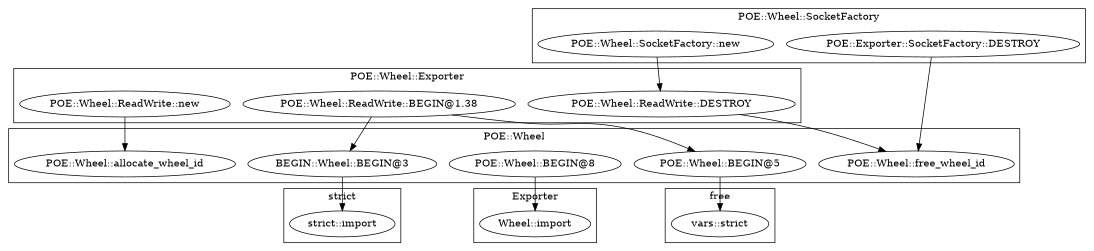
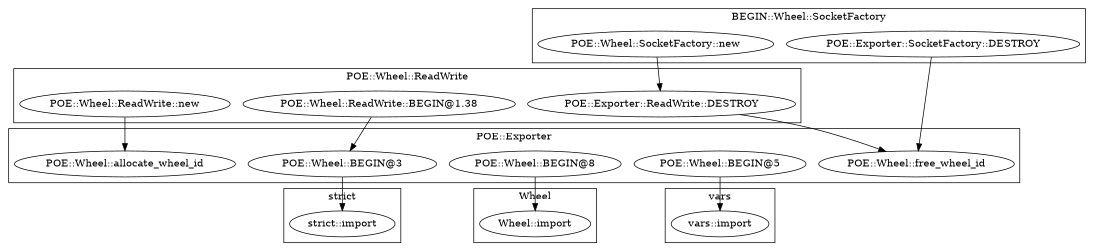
(809, 17) -> (809, 17)
(407, 77) -> (407, 77)
(662, 104) -> (662, 104)
(572, 124) -> none
(514, 137) -> (514, 137)
(342, 164) -> (342, 164)
(535, 197) -> (535, 197)
(720, 197) -> (720, 197)
(720, 224) -> (720, 224)
